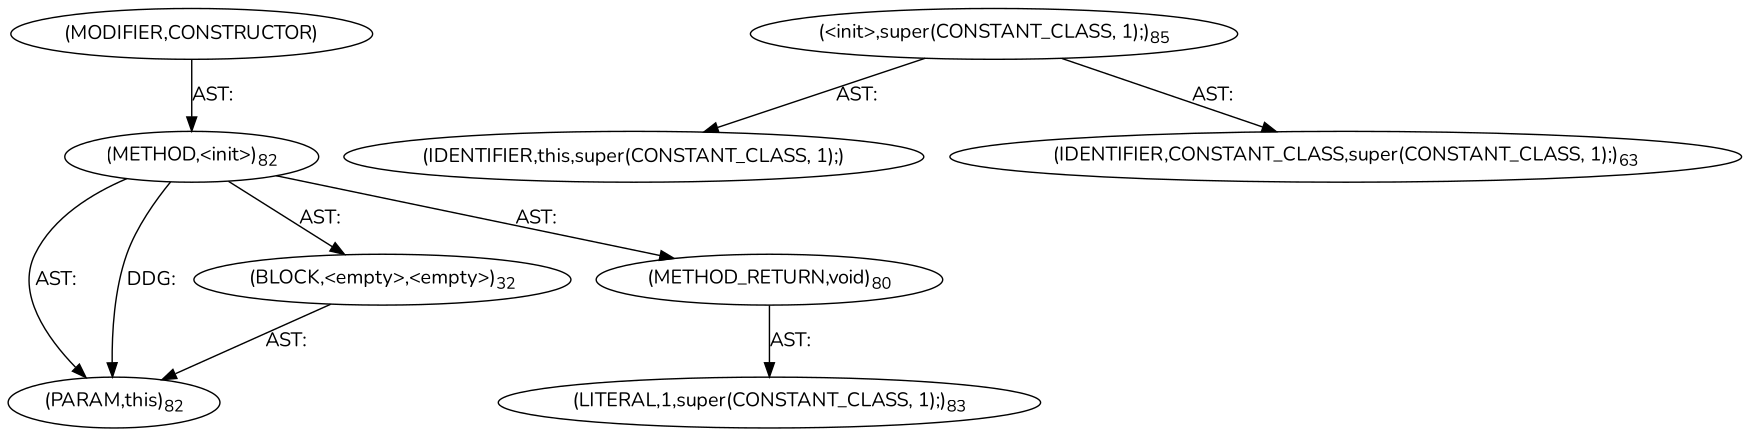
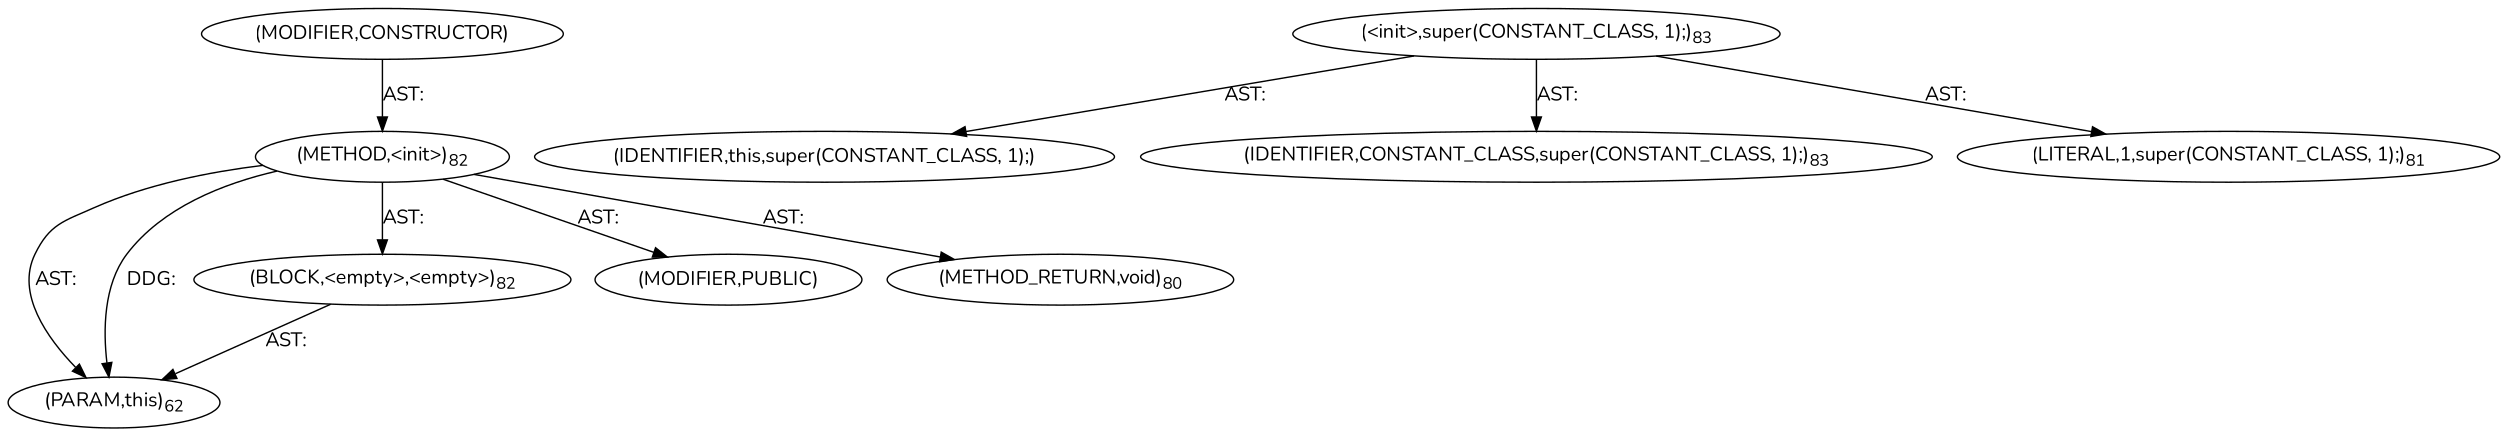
(1160, 32) -> (1702, 32)
(1629, 155) -> (1820, 155)
(506, 278) -> (506, 278)
none -> (728, 280)
(769, 334) -> (1874, 94)
(174, 400) -> (174, 400)
(957, 400) -> (2416, 155)
